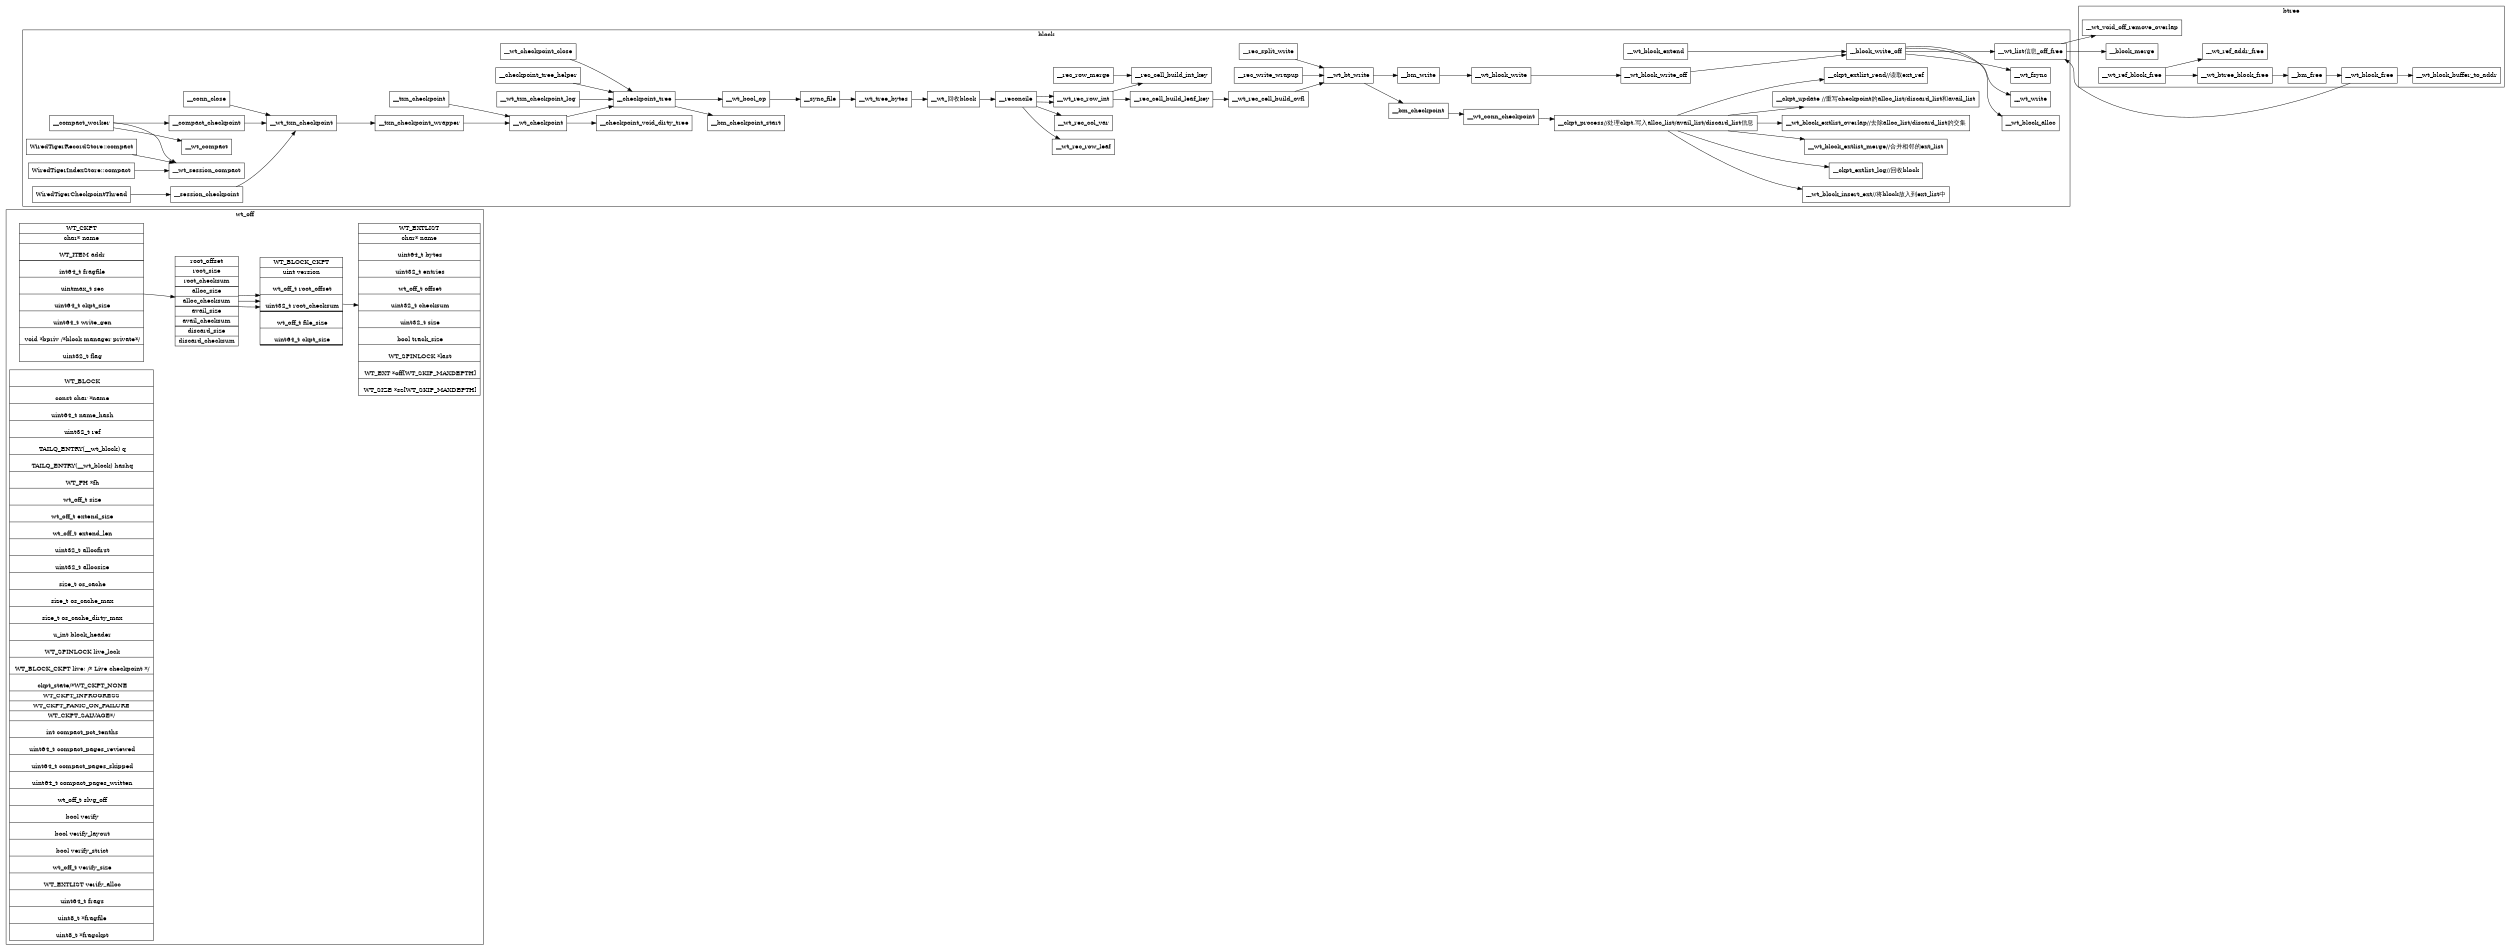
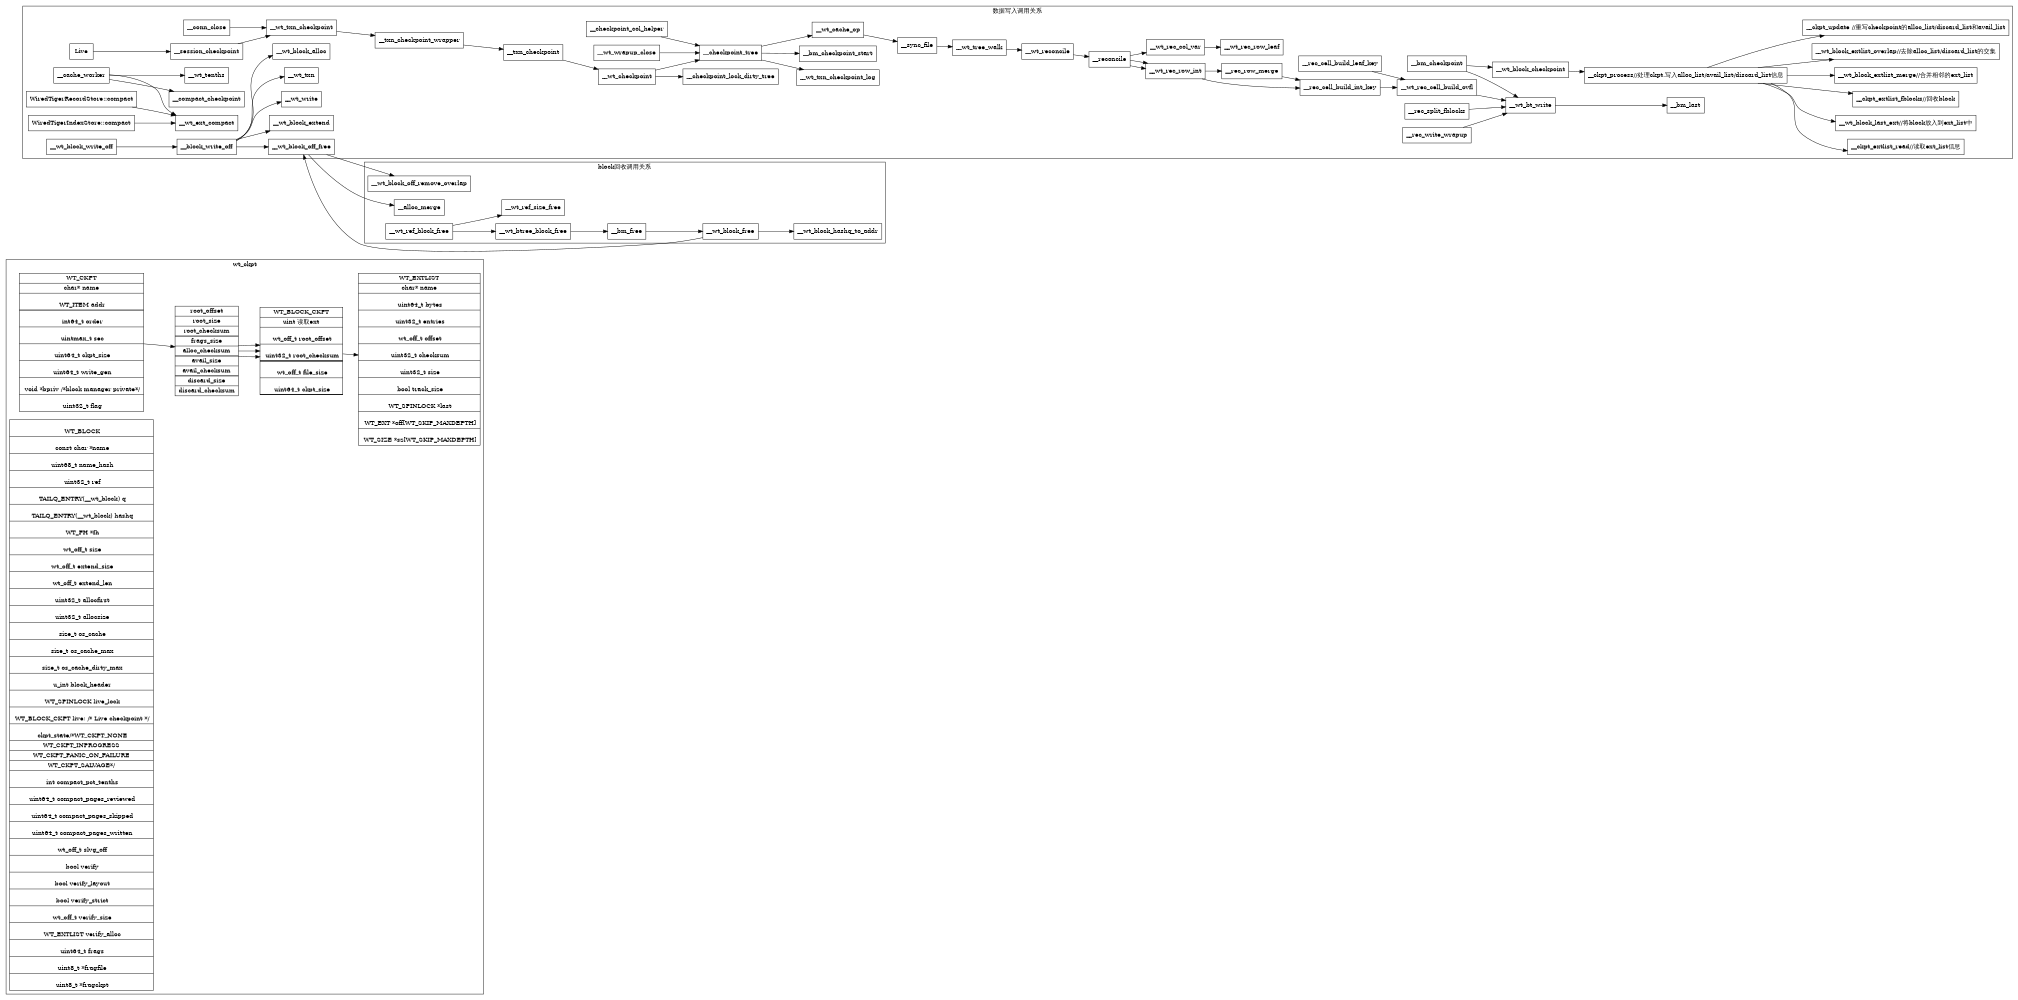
(2291, 11) -> (625, 167)
(2132, 28) -> (419, 184)
(1046, 35) -> (1018, 11)
(538, 52) -> (627, 53)
(1268, 52) -> (1437, 111)
(1765, 52) -> (251, 136)
(2031, 52) -> (301, 147)
(2132, 52) -> (419, 208)
(2235, 52) -> (533, 208)
(538, 75) -> (627, 29)
(1419, 75) -> (1686, 105)
(1501, 75) -> none
(1876, 75) -> (1906, 147)
(2031, 75) -> (301, 75)
(2457, 75) -> (838, 231)
none -> (1386, 88)
(1382, 92) -> (1491, 82)
(594, 99) -> (780, 64)
(746, 99) -> (838, 30)
(884, 99) -> (979, 48)
(954, 99) -> (1048, 52)
(1119, 99) -> (1211, 71)
(1501, 117) -> (1531, 70)
(81, 123) -> (81, 75)
(253, 123) -> none
(484, 123) -> (481, 47)
(644, 123) -> (731, 77)
(1038, 123) -> (1210, 47)
(207, 147) -> (207, 75)
(207, 171) -> (207, 123)
(1876, 171) -> (1906, 99)
(81, 195) -> (81, 52)
(1876, 195) -> (1906, 123)
(245, 215) -> (245, 265)
(81, 272) -> (81, 322)
(301, 272) -> (301, 322)
(207, 291) -> (207, 341)
(81, 415) -> (81, 465)
